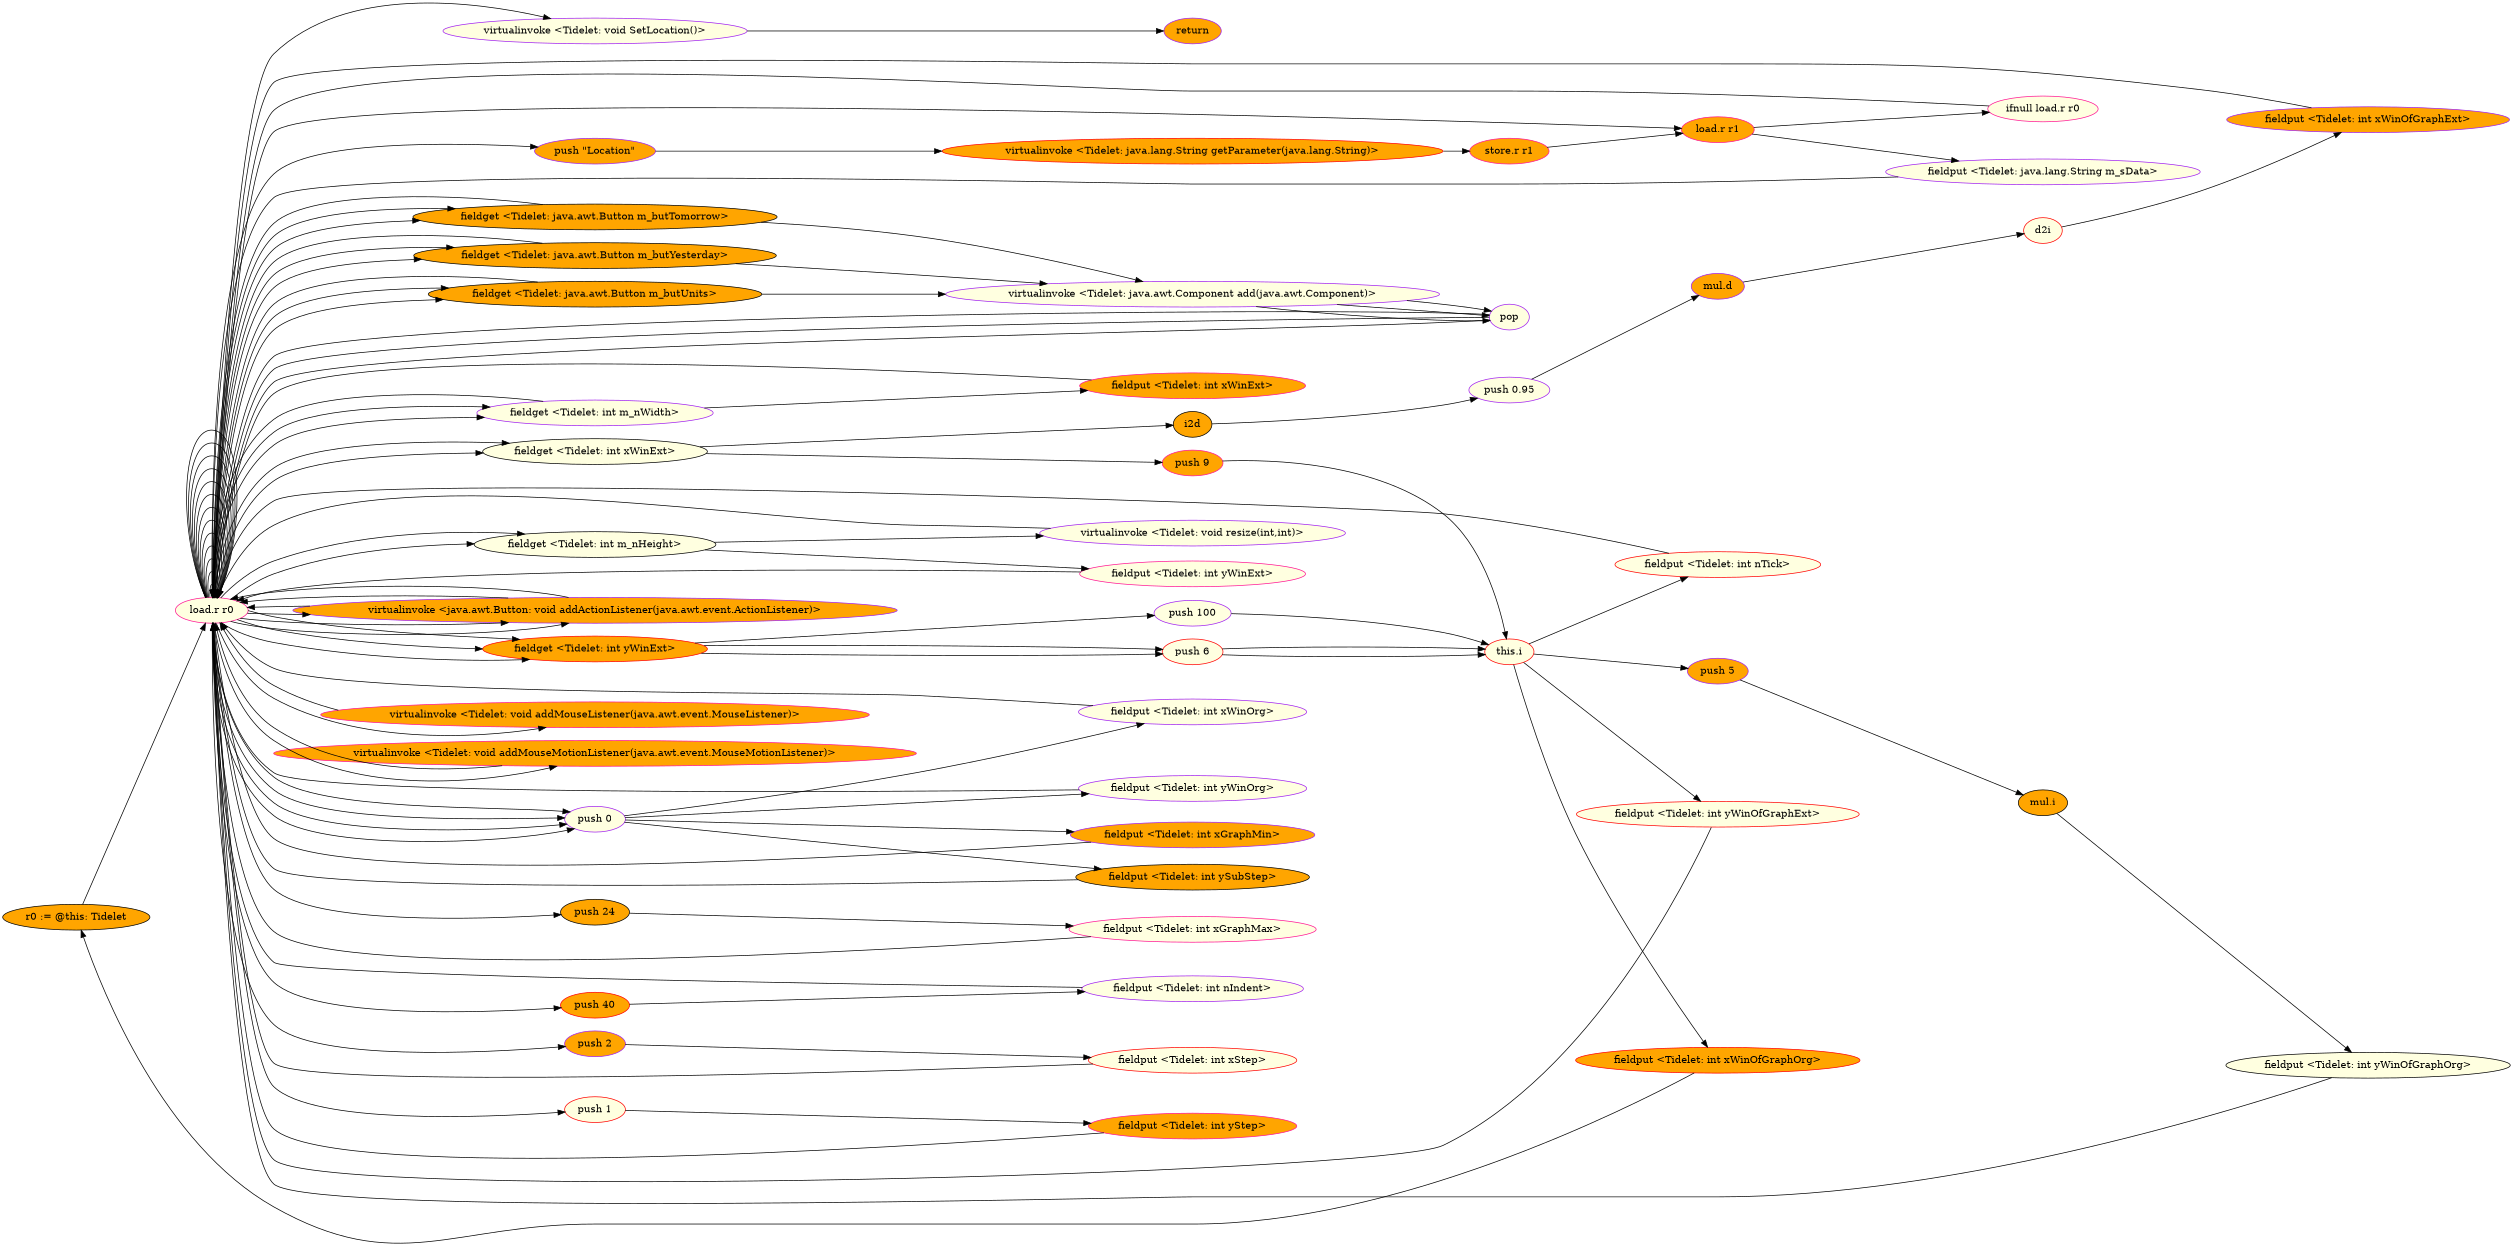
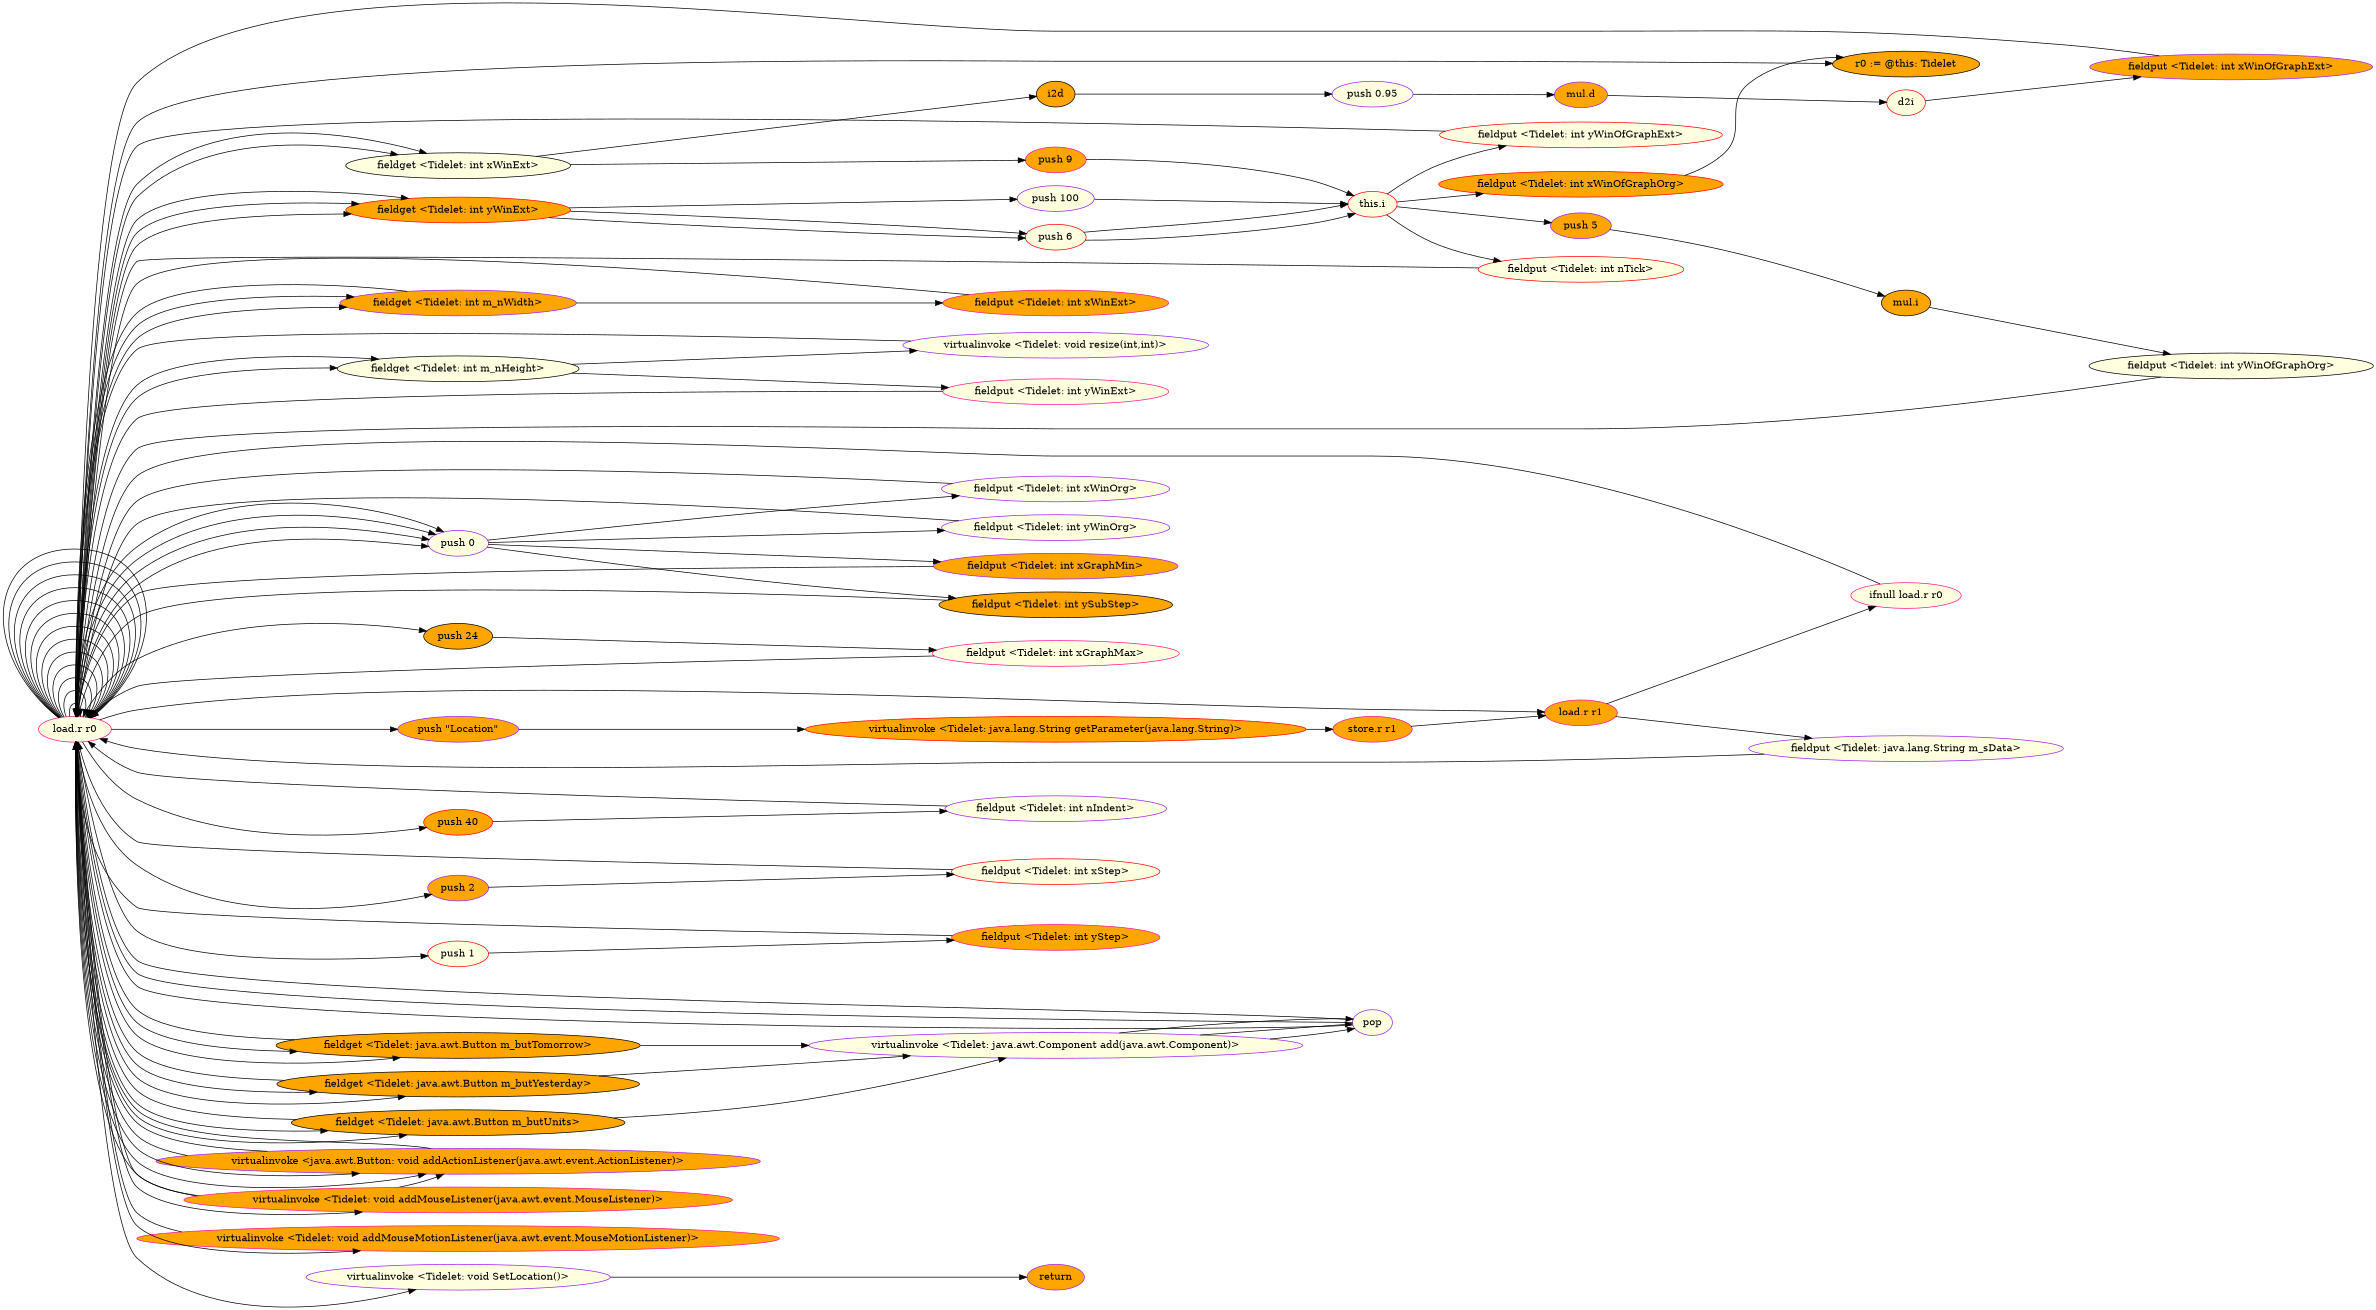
(595, 413) -> (458, 303)
(143, 767) -> (678, 63)
